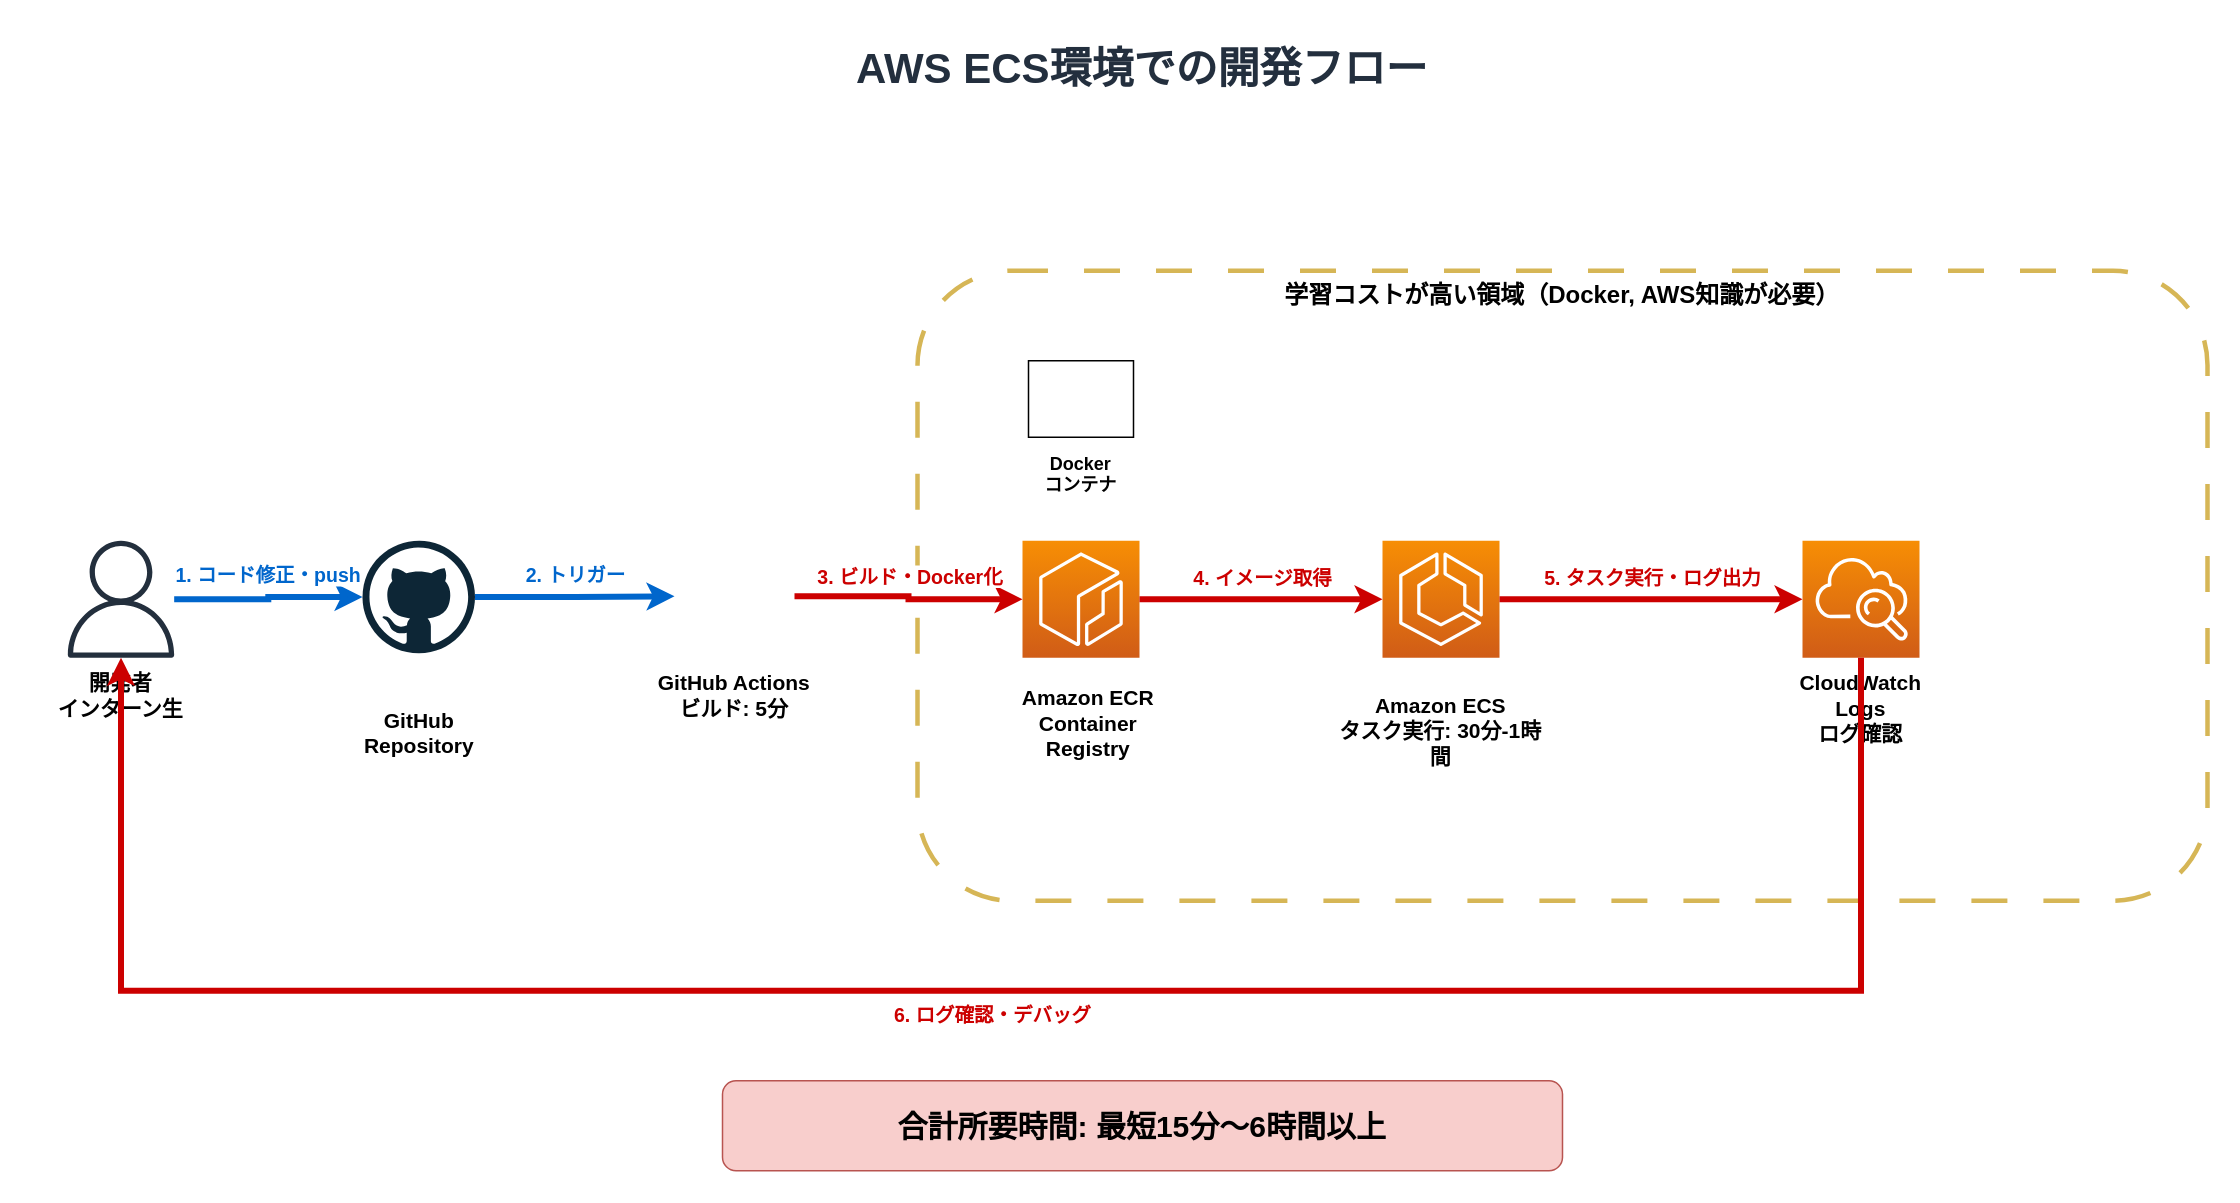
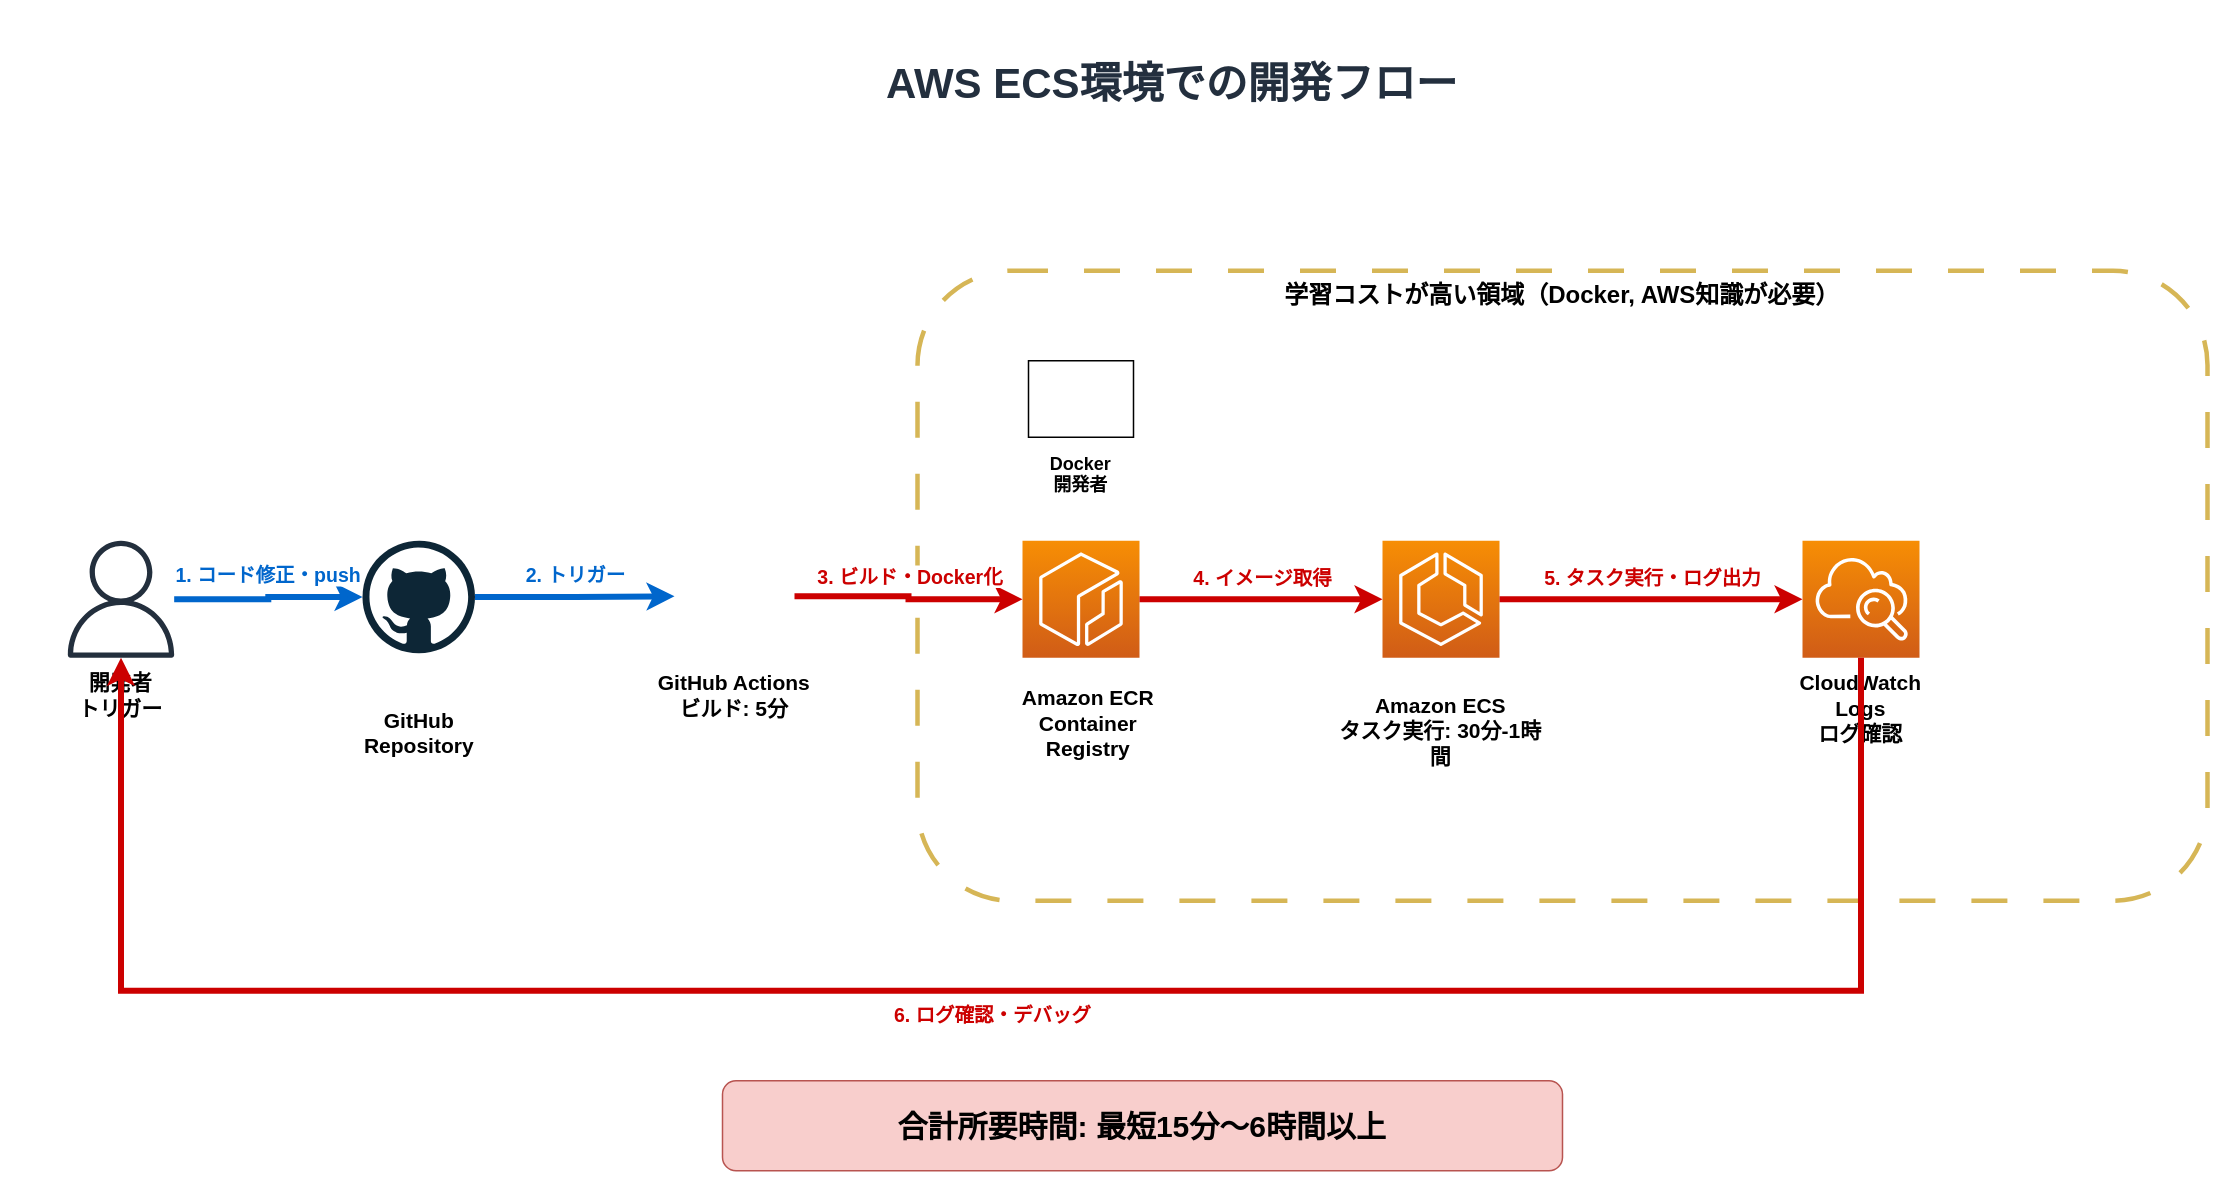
(1142, 68) -> (1172, 83)
(1081, 475) -> (1081, 475)
(121, 696) -> (121, 696)
